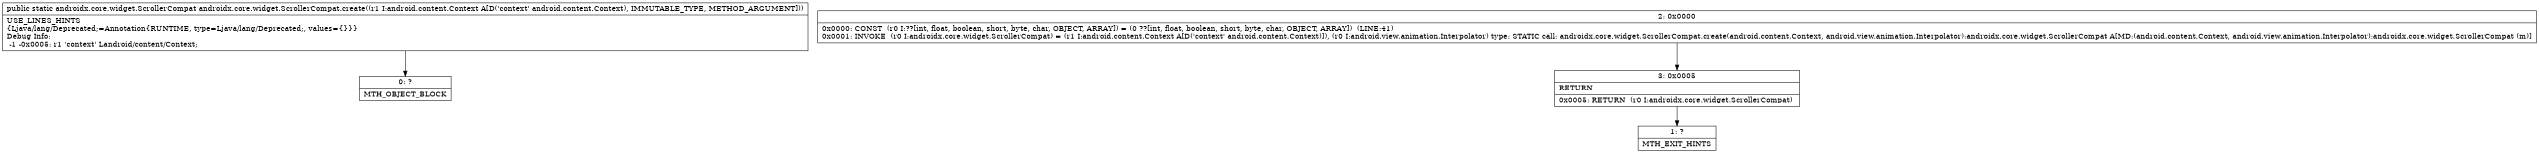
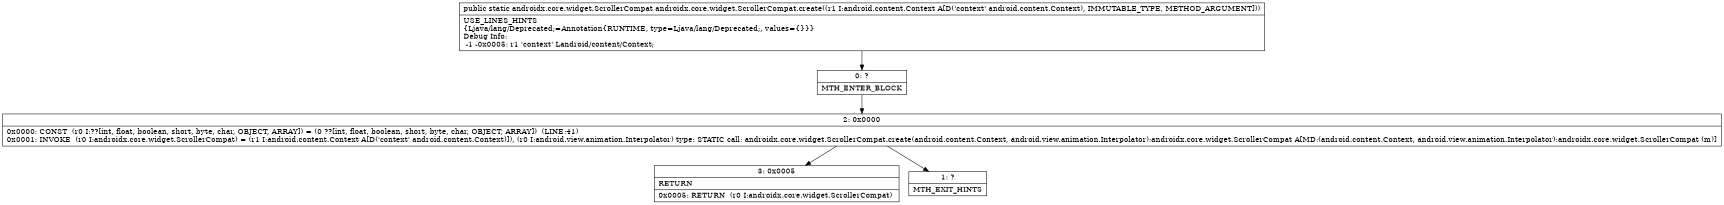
(405, 94) -> (862, 88)
none -> (862, 102)
(1677, 114) -> (906, 157)
